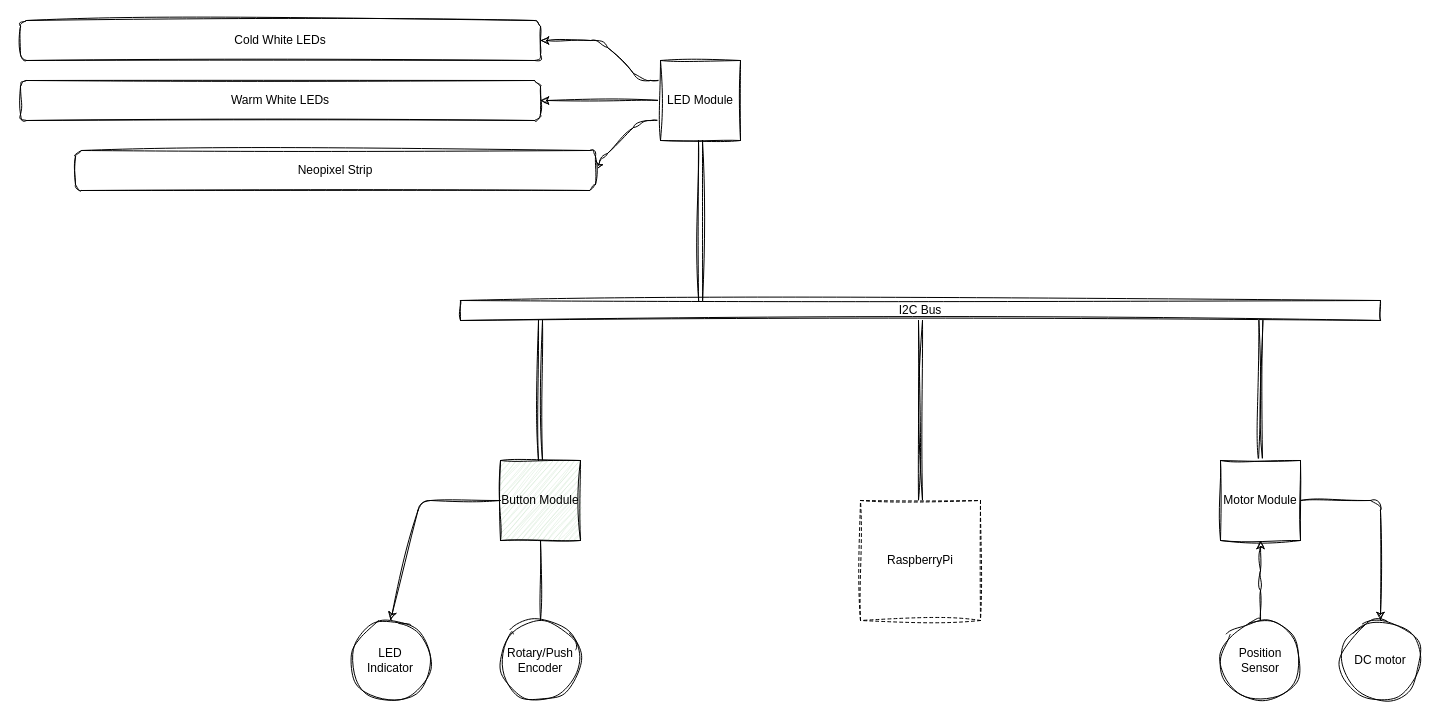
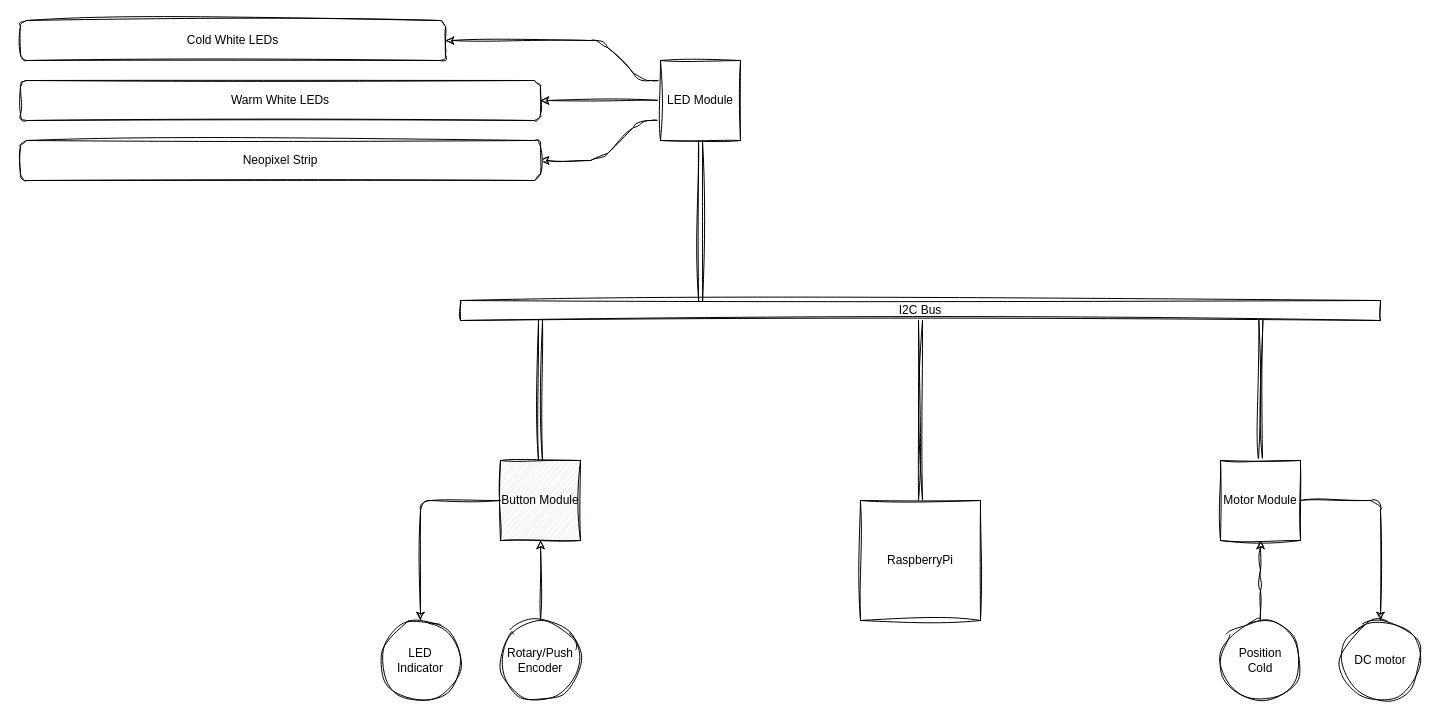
(281, 41) -> (233, 41)
(336, 171) -> (281, 161)
(541, 547) -> (541, 549)
(921, 561) -> (921, 561)
(391, 661) -> (421, 661)
(1261, 661) -> (1261, 661)
